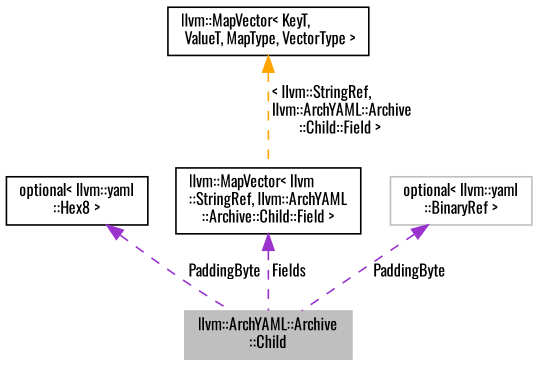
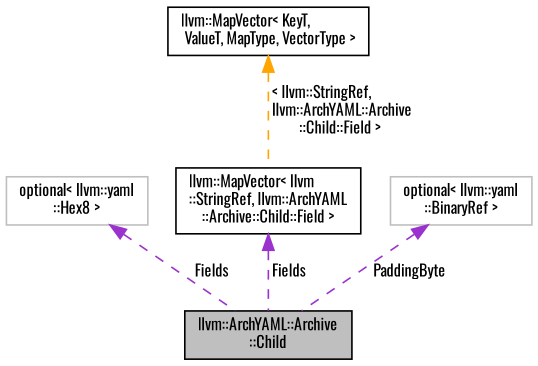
(77, 201) -> (77, 201)
(223, 272) -> (211, 272)
(268, 335) -> (268, 335)
